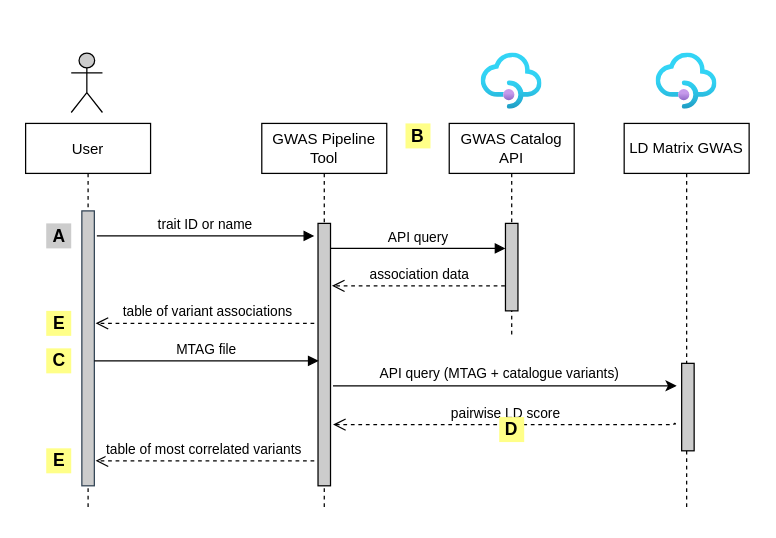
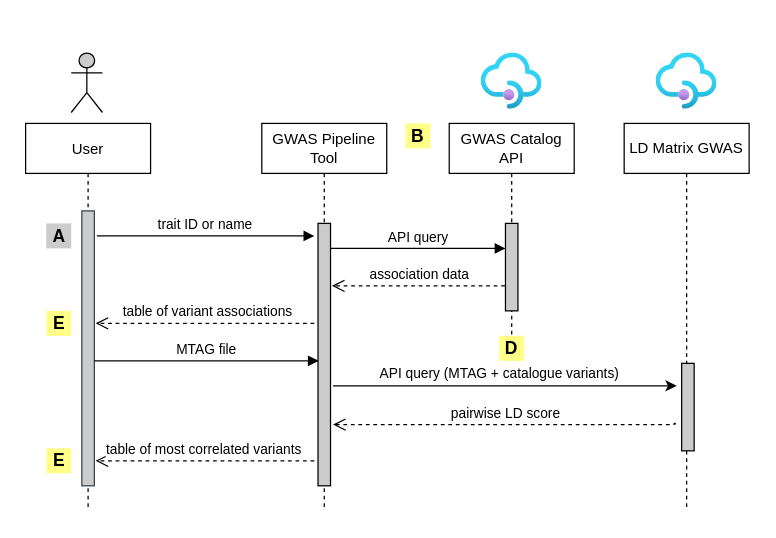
(59, 361) -> none
(512, 429) -> (512, 348)
